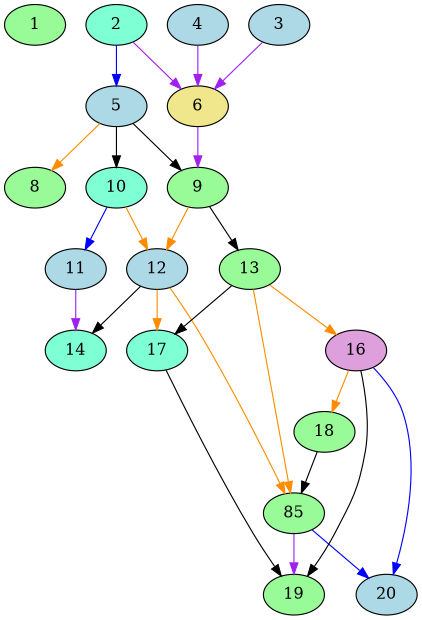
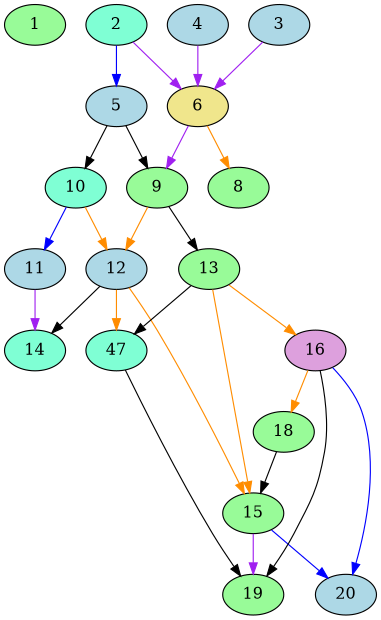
(80, 143) -> (216, 142)
(157, 350) -> (116, 350)
(294, 513) -> (253, 513)
